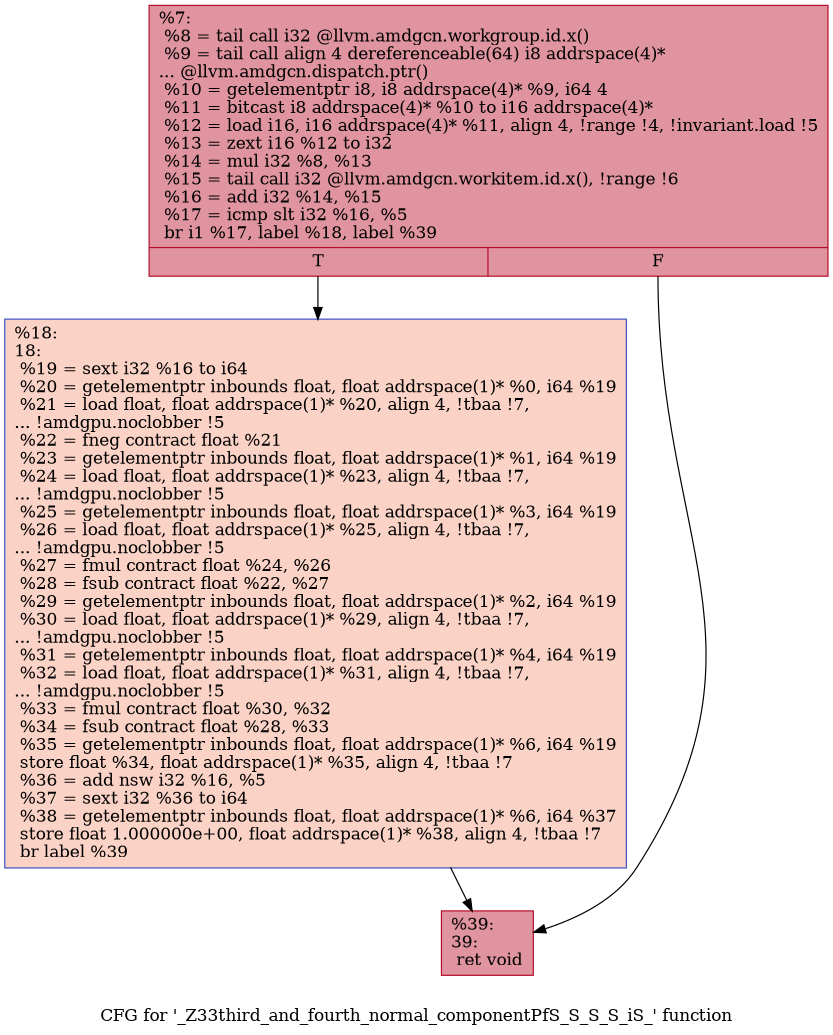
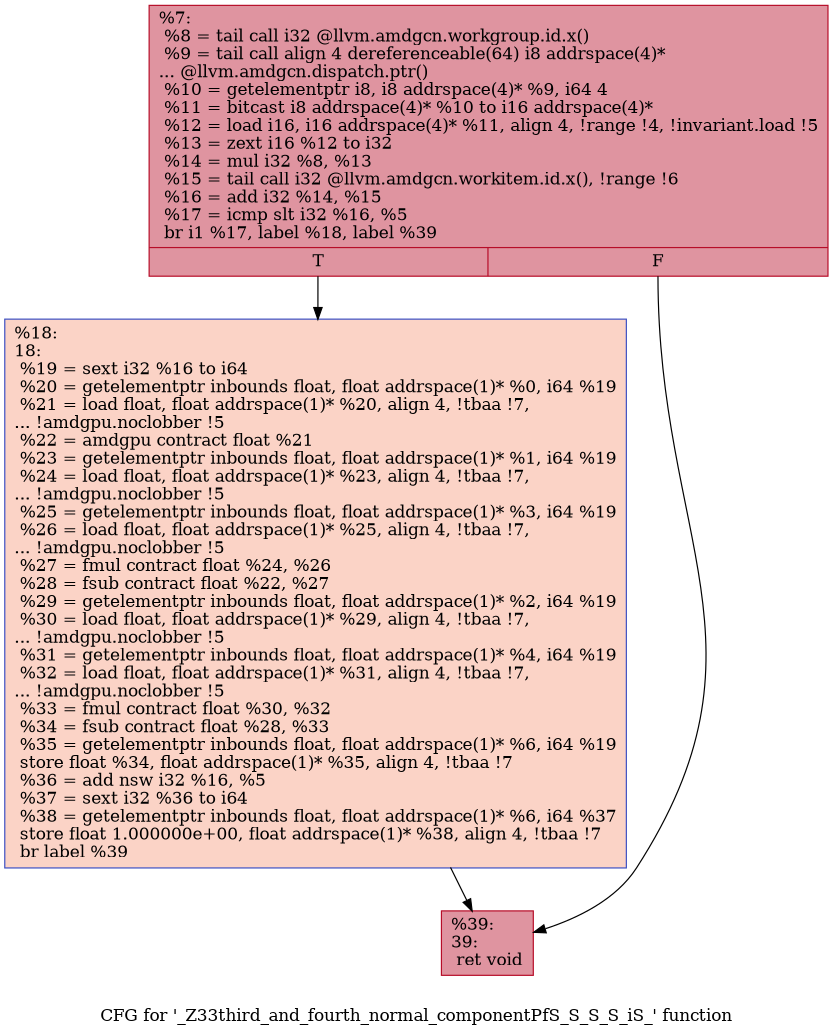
(149, 441) -> (164, 441)
